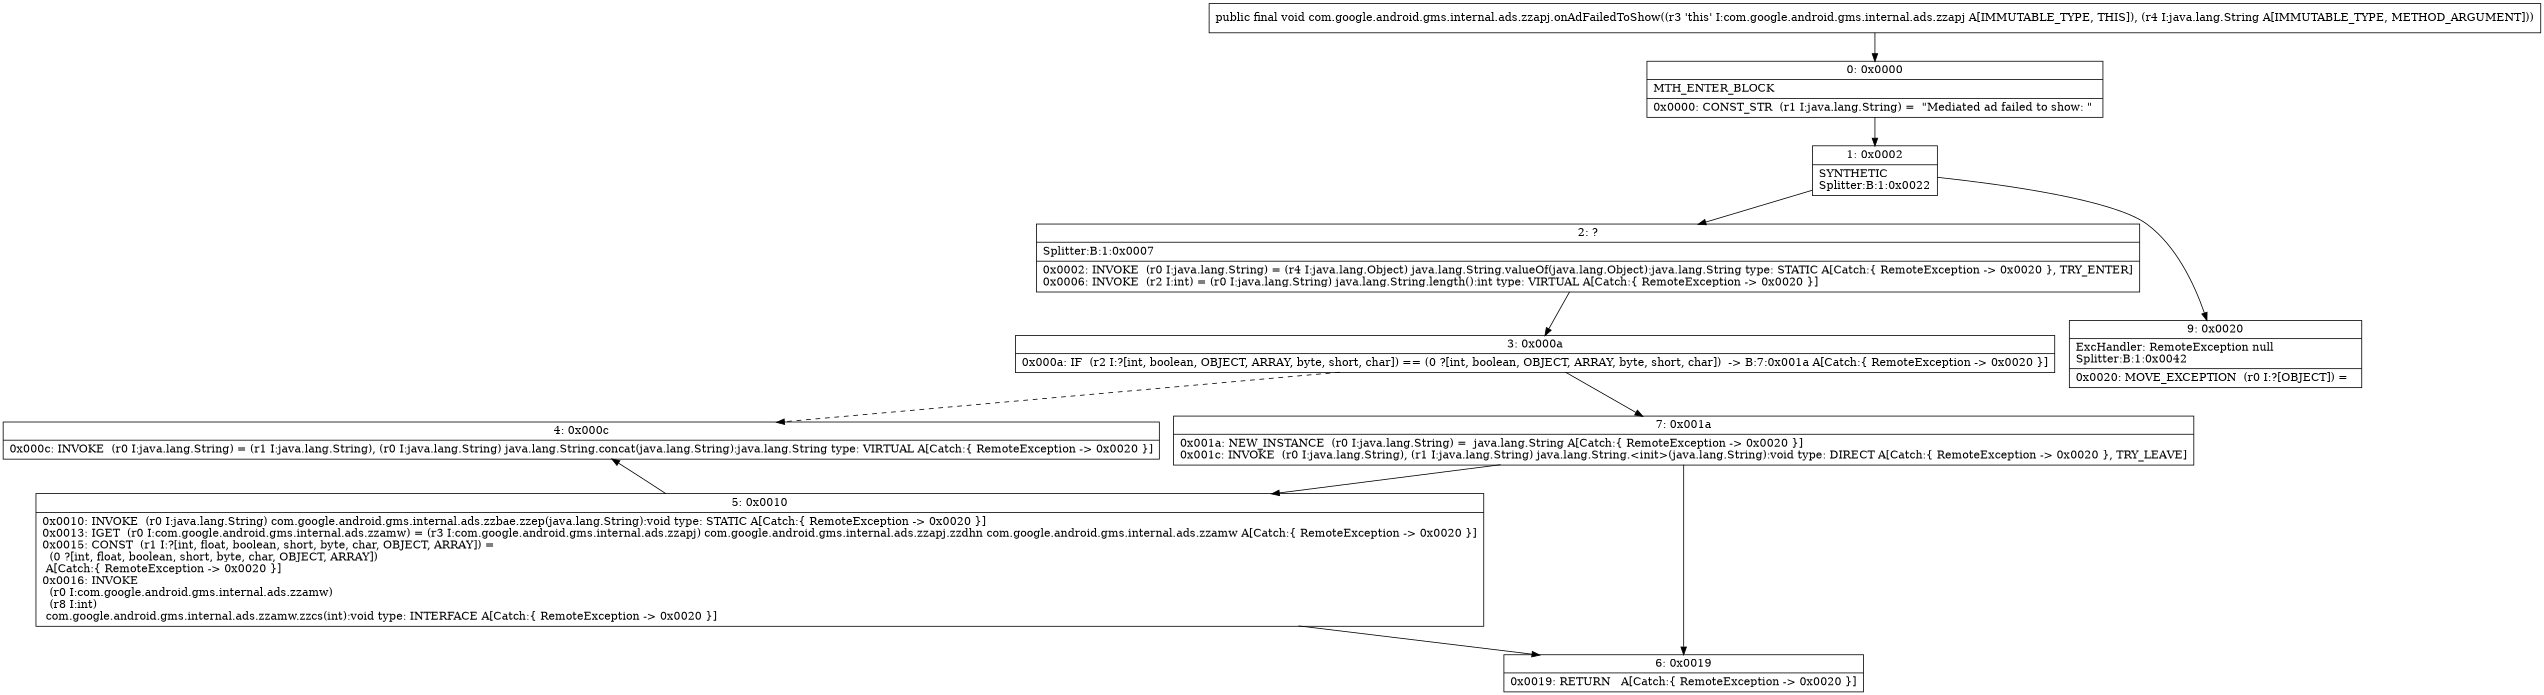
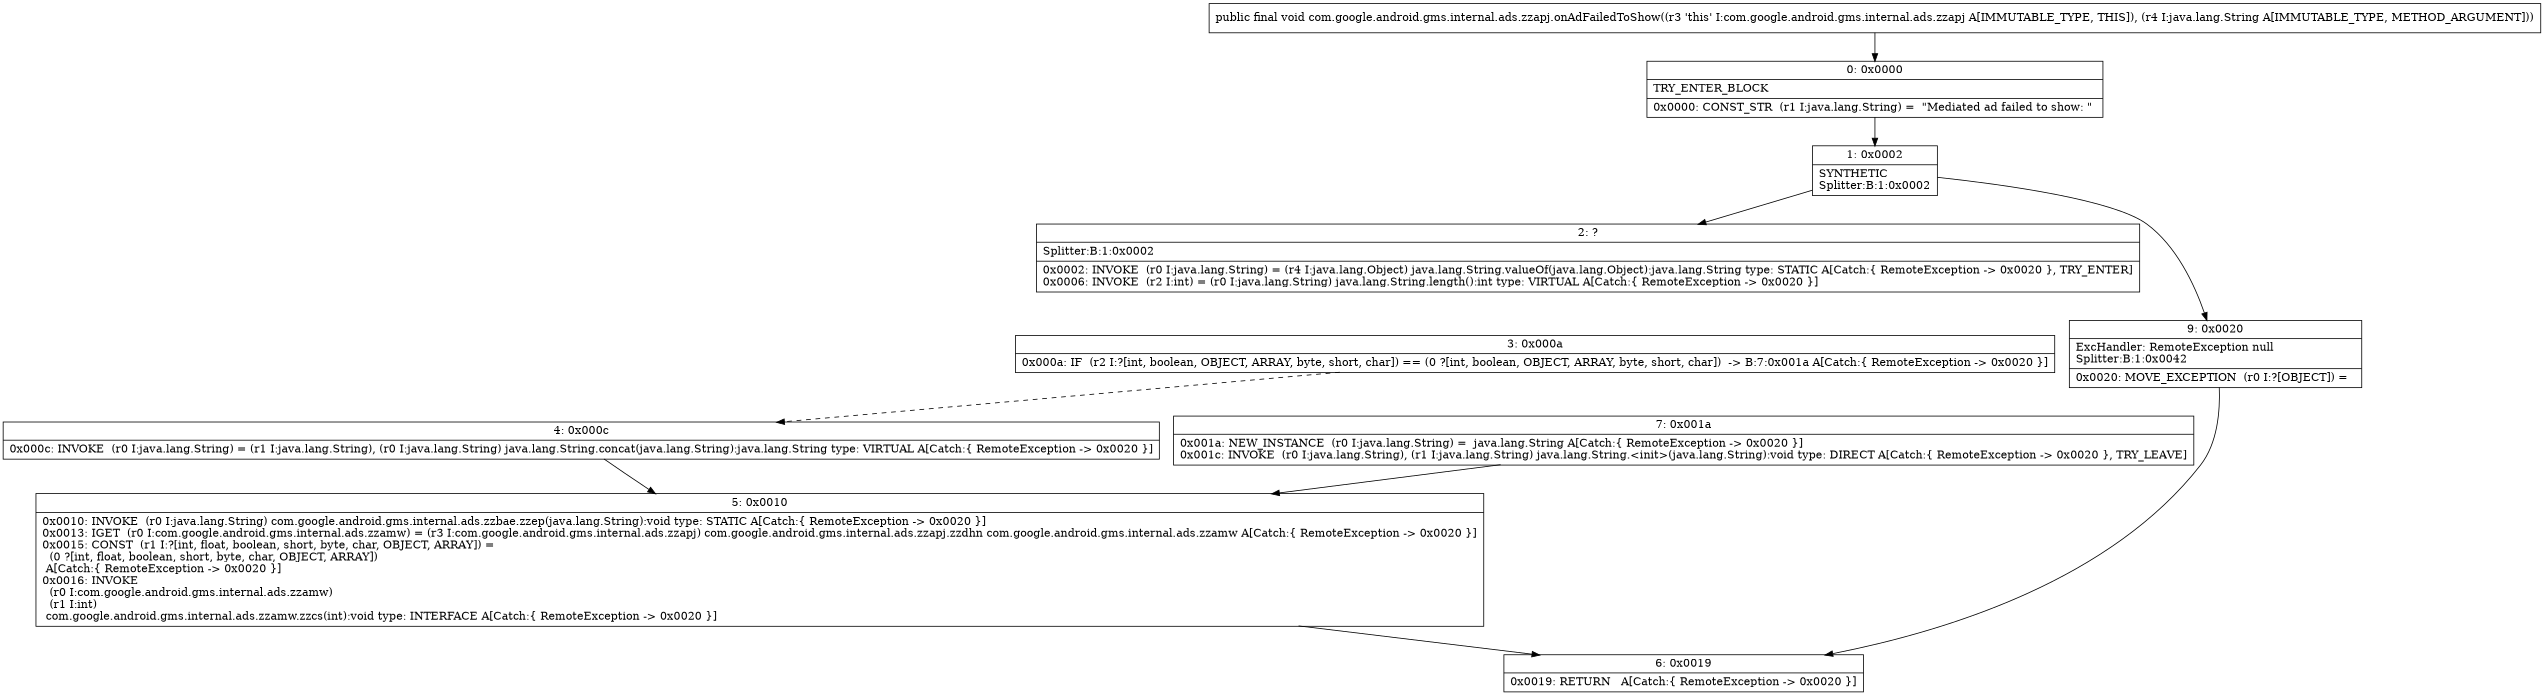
(1714, 89) -> (1711, 89)
(1875, 186) -> (1875, 186)
(1099, 251) -> (1099, 251)
(1559, 310) -> none
(1601, 392) -> none
(642, 478) -> (626, 474)
(1684, 556) -> (2070, 572)
(70, 605) -> (70, 605)
